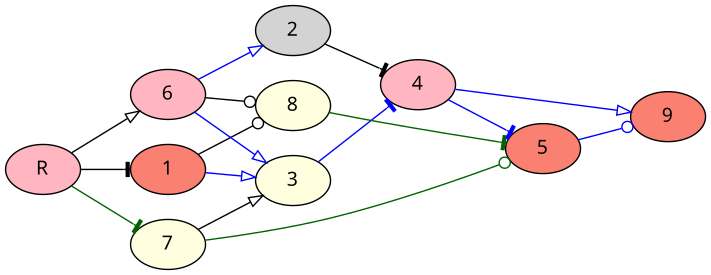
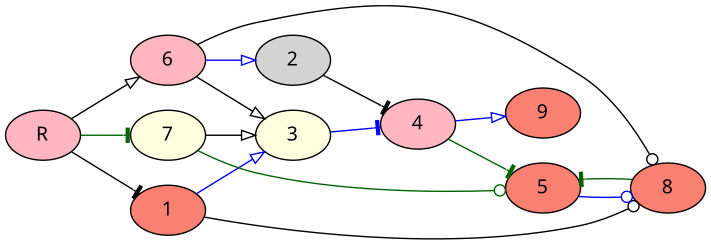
(293, 106) -> (668, 188)
(477, 115) -> (477, 154)
(222, 131) -> (225, 94)
(600, 134) -> (600, 197)
